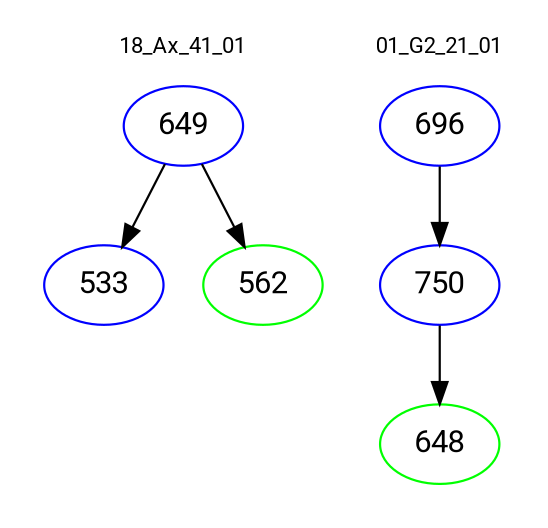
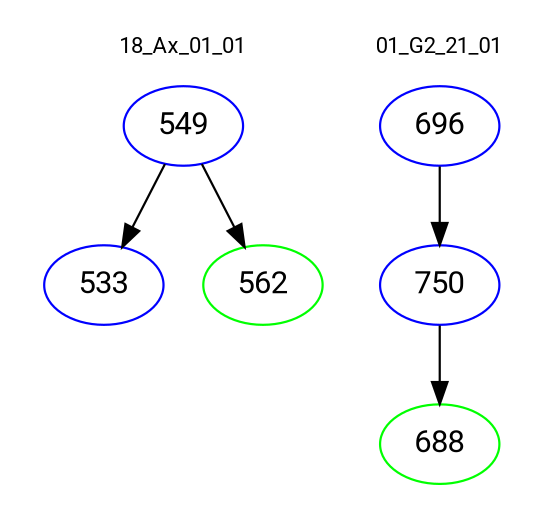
(183, 48) -> (183, 48)
(183, 126) -> (183, 126)
(440, 444) -> (440, 444)
